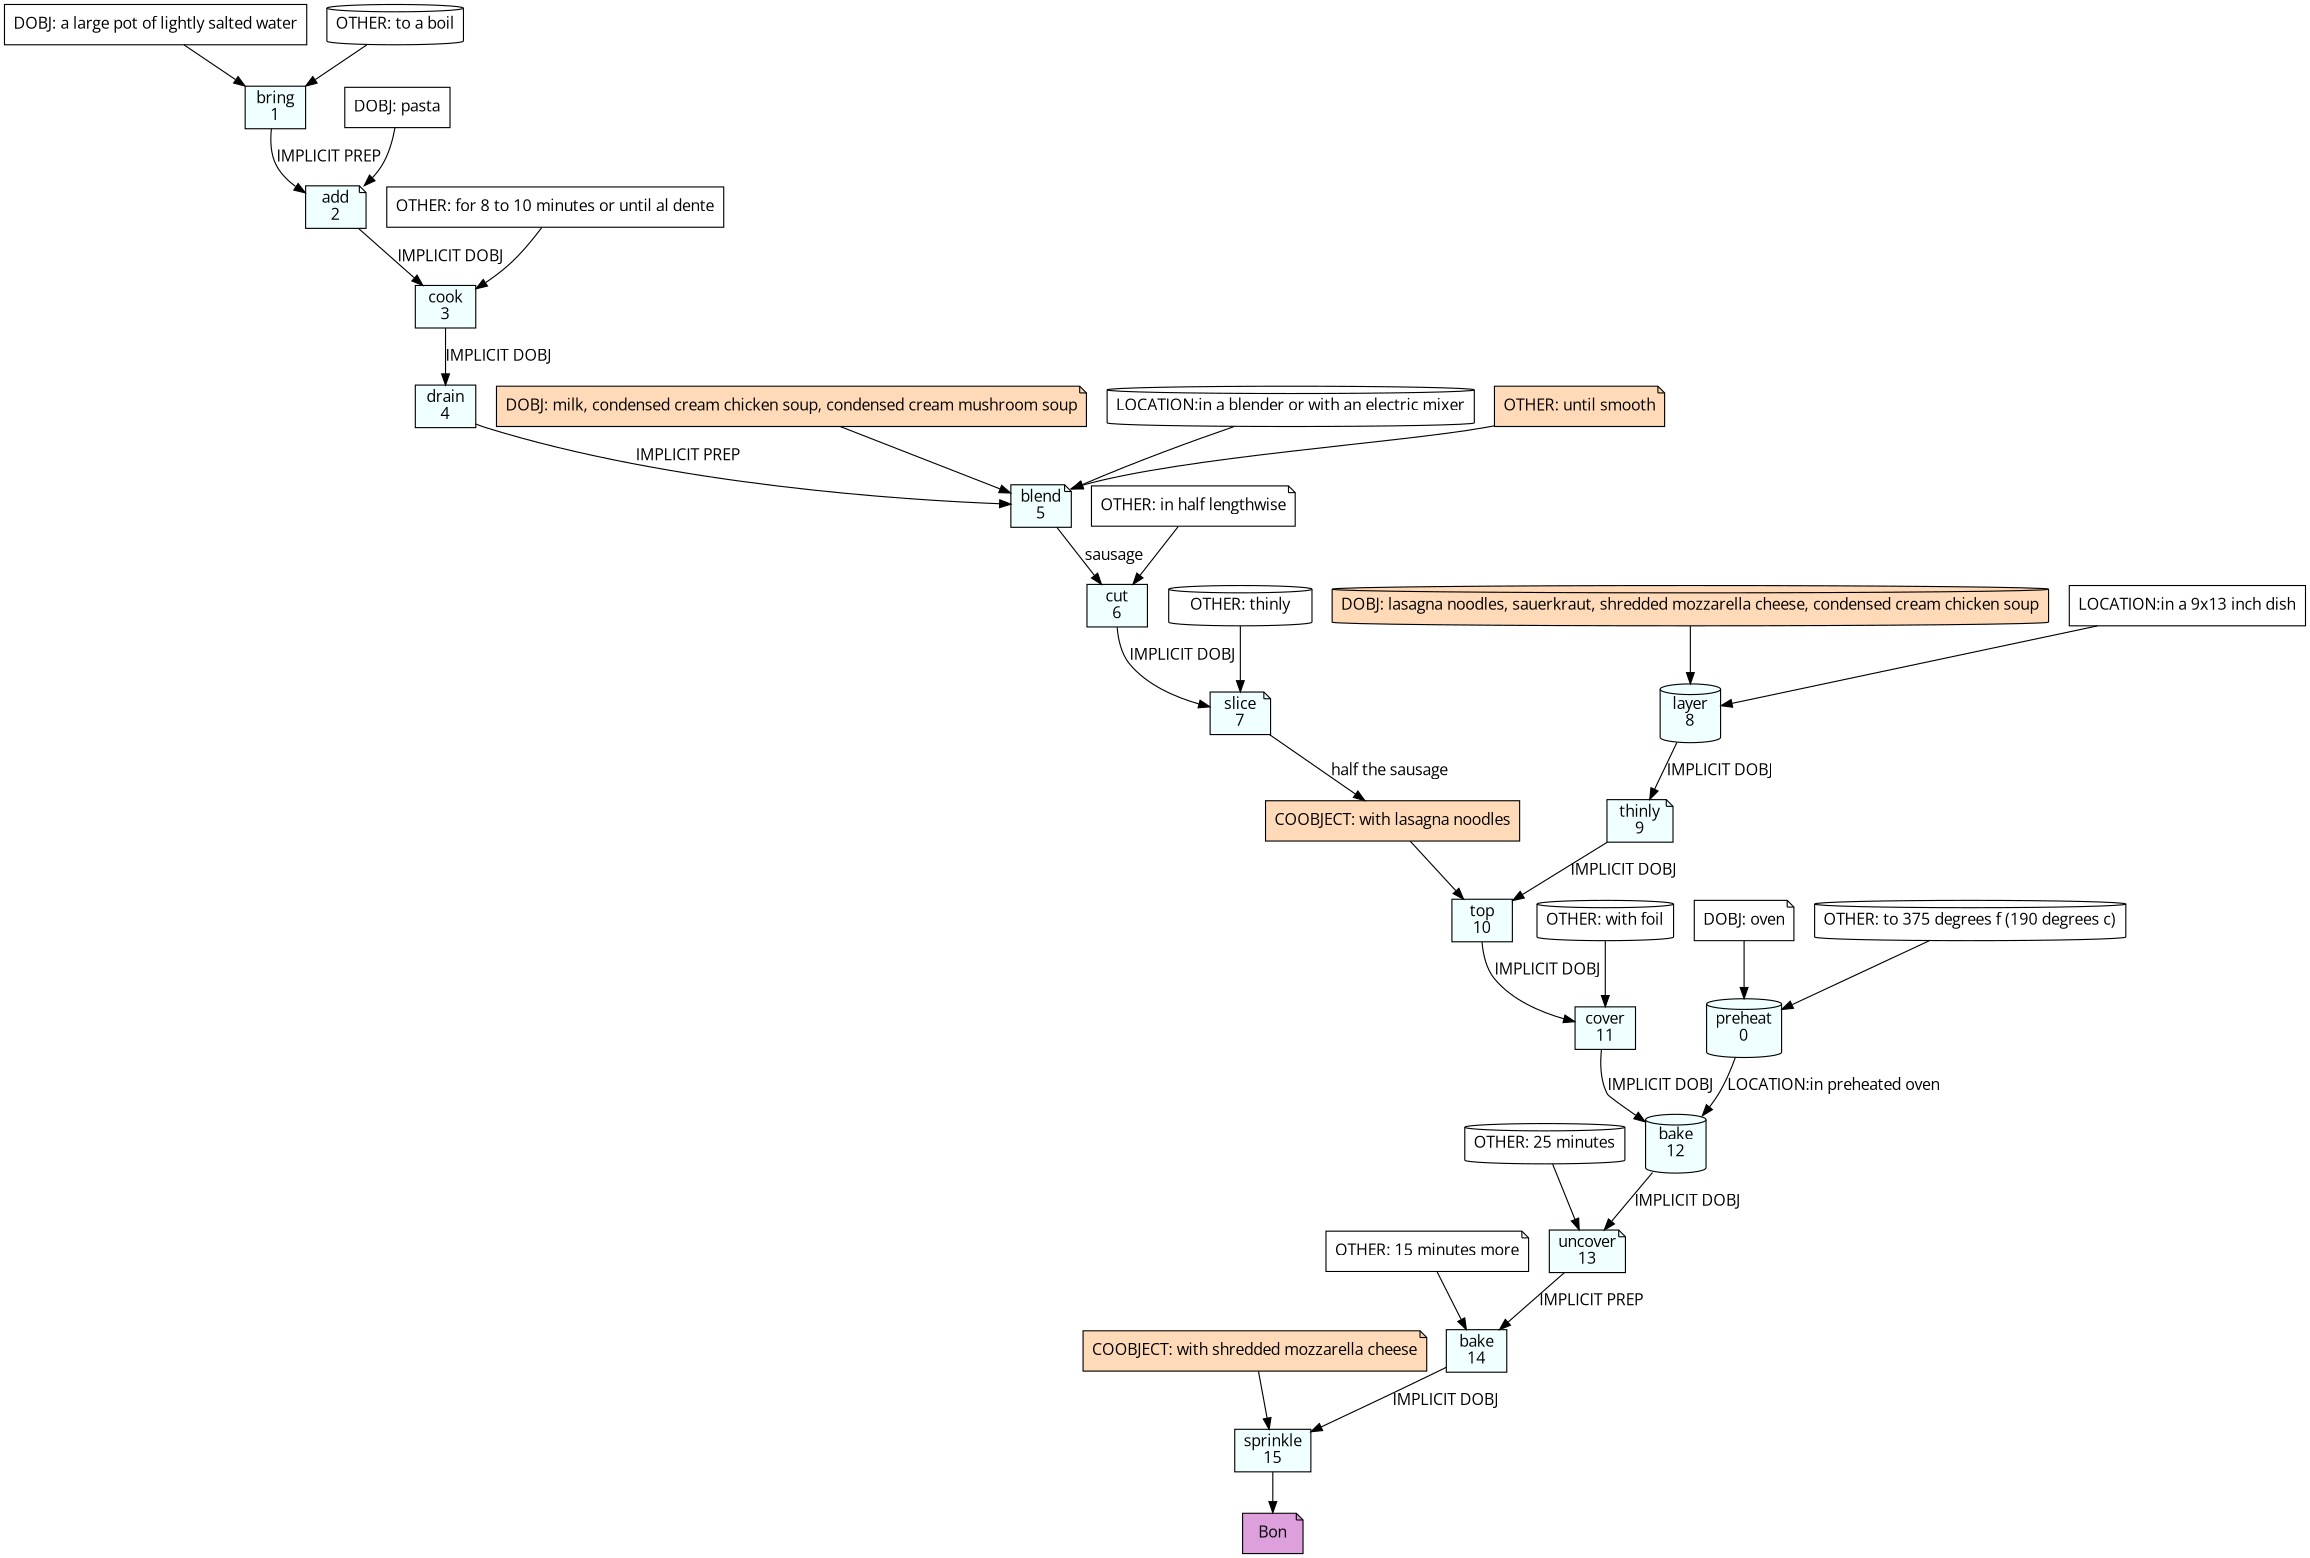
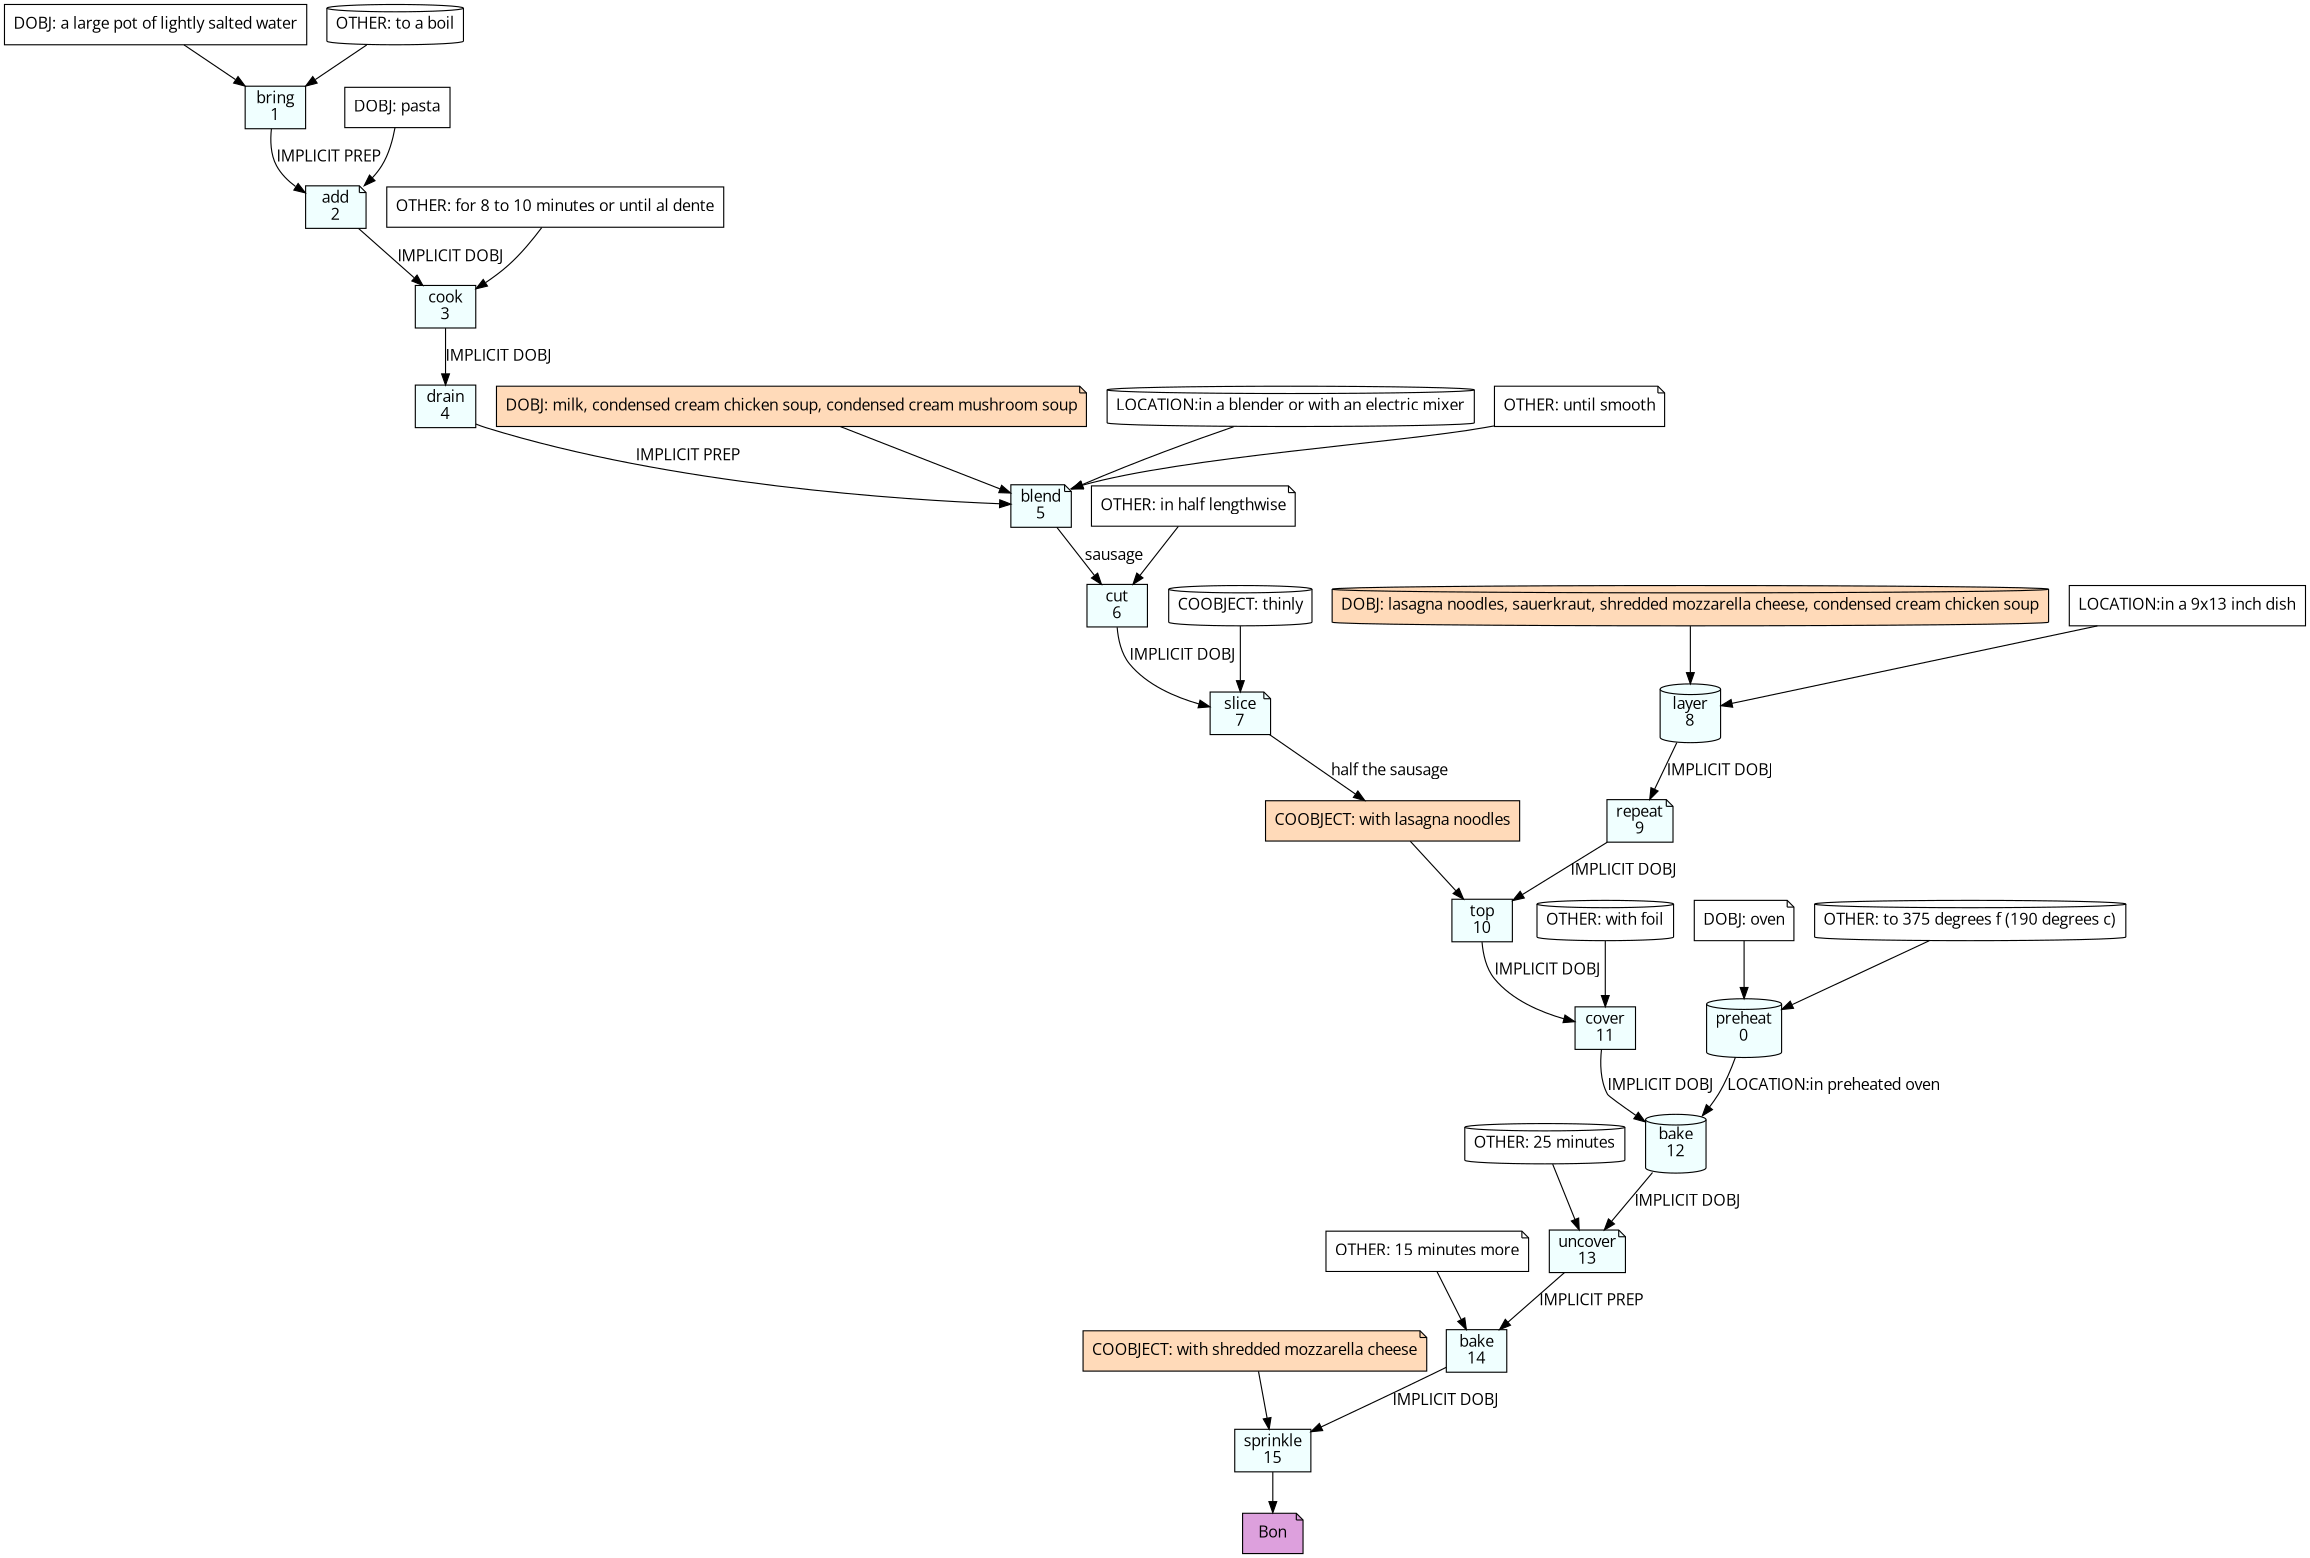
(1580, 406) -> (1580, 406)
(1240, 606) -> (1240, 606)
(1640, 821) -> (1640, 821)
